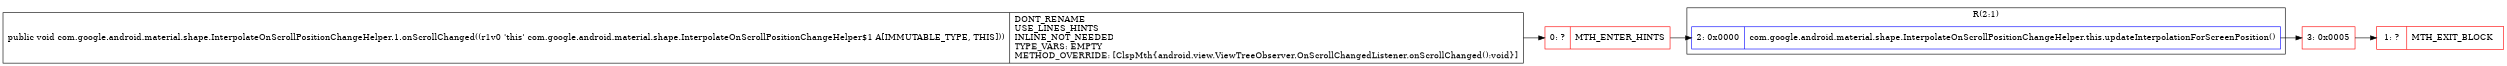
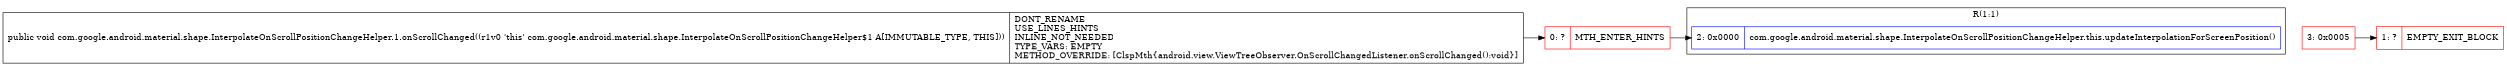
(1986, 15) -> (1986, 15)
(2289, 38) -> none
(2452, 38) -> (2453, 38)
